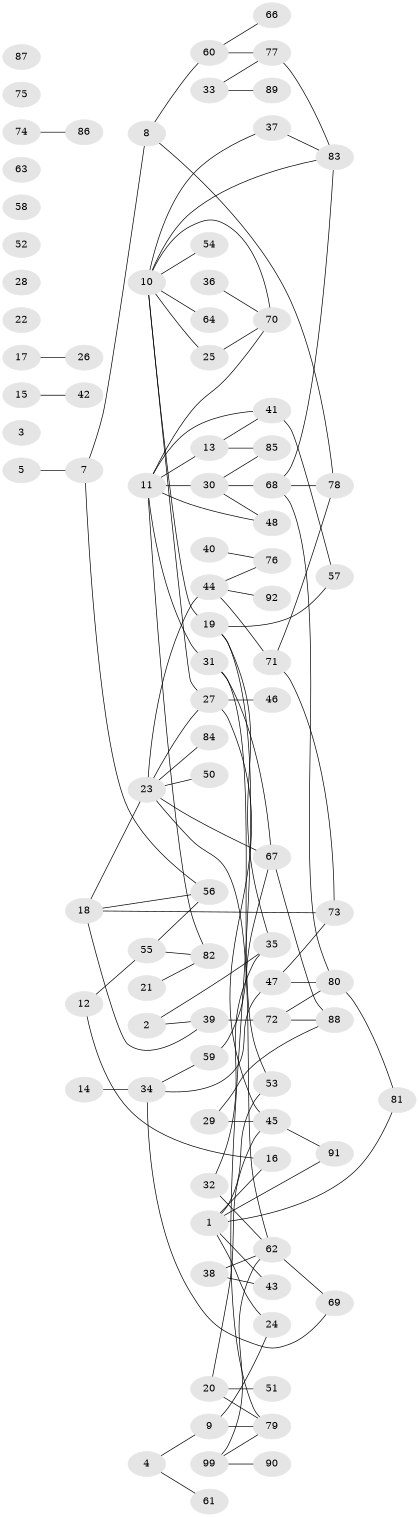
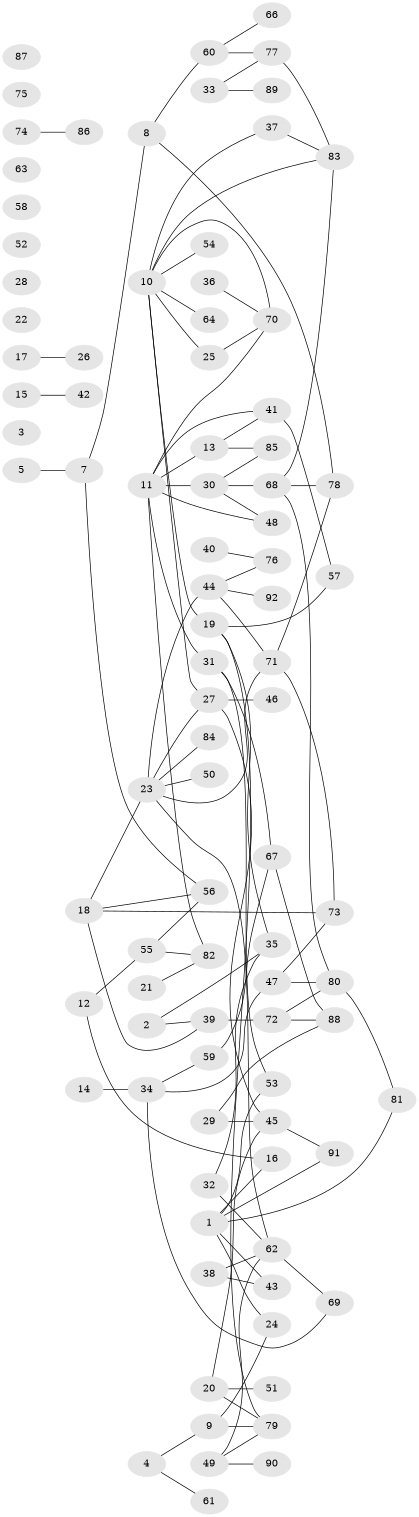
(207, 826) -> (240, 782)
(209, 1464) -> (209, 1464)
